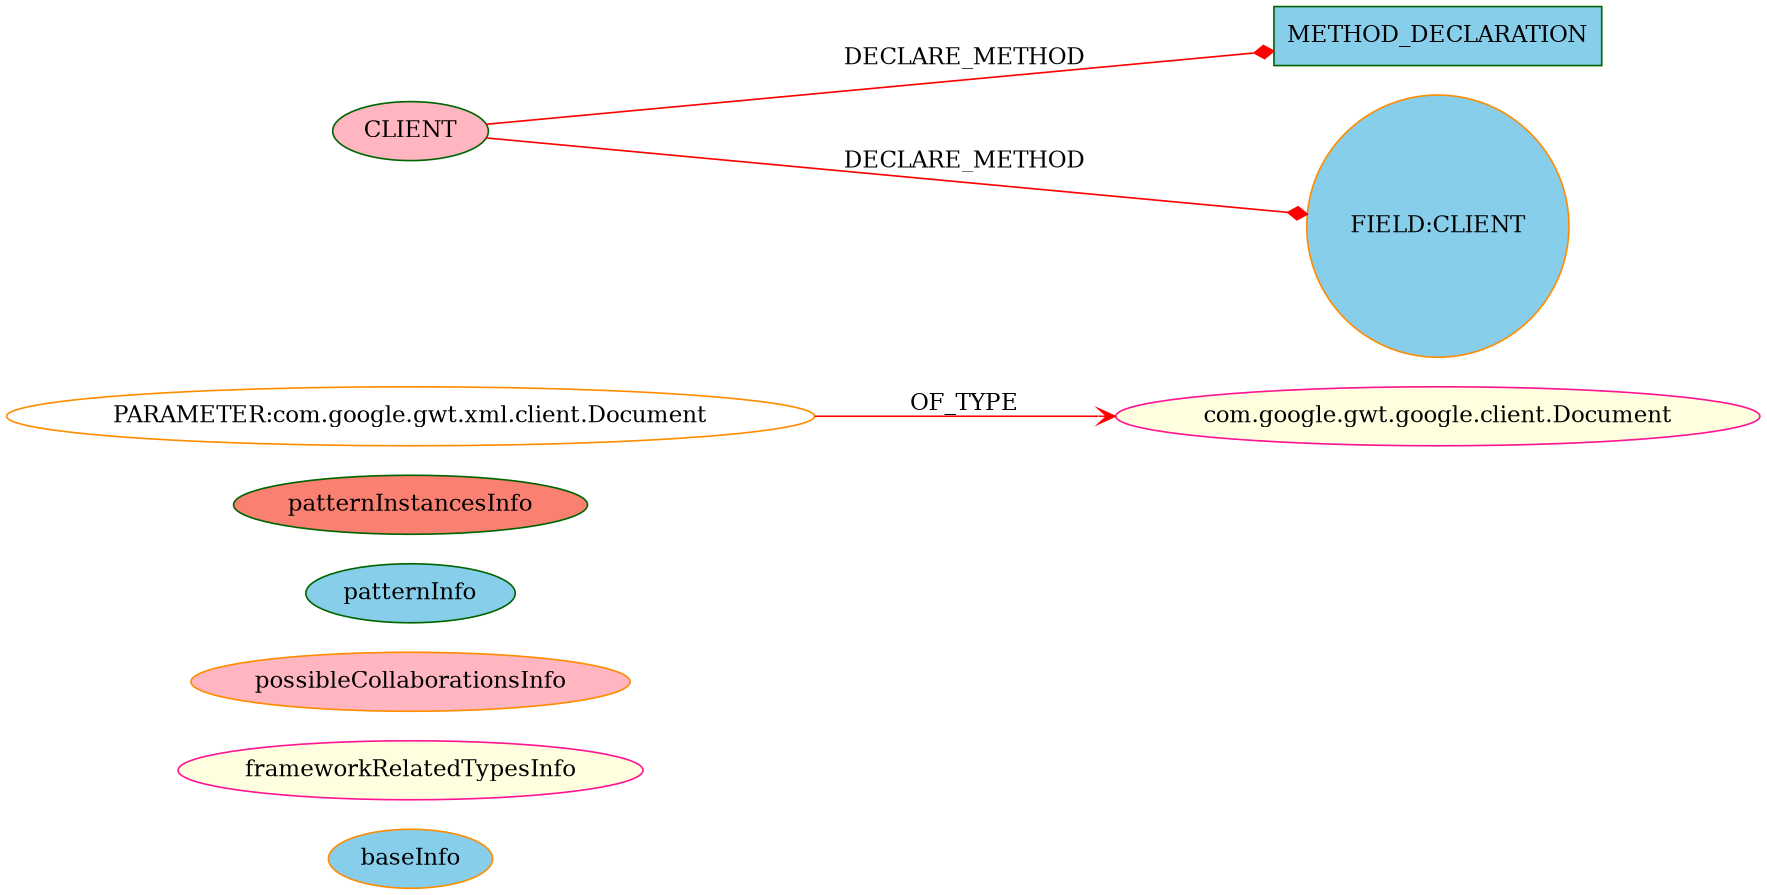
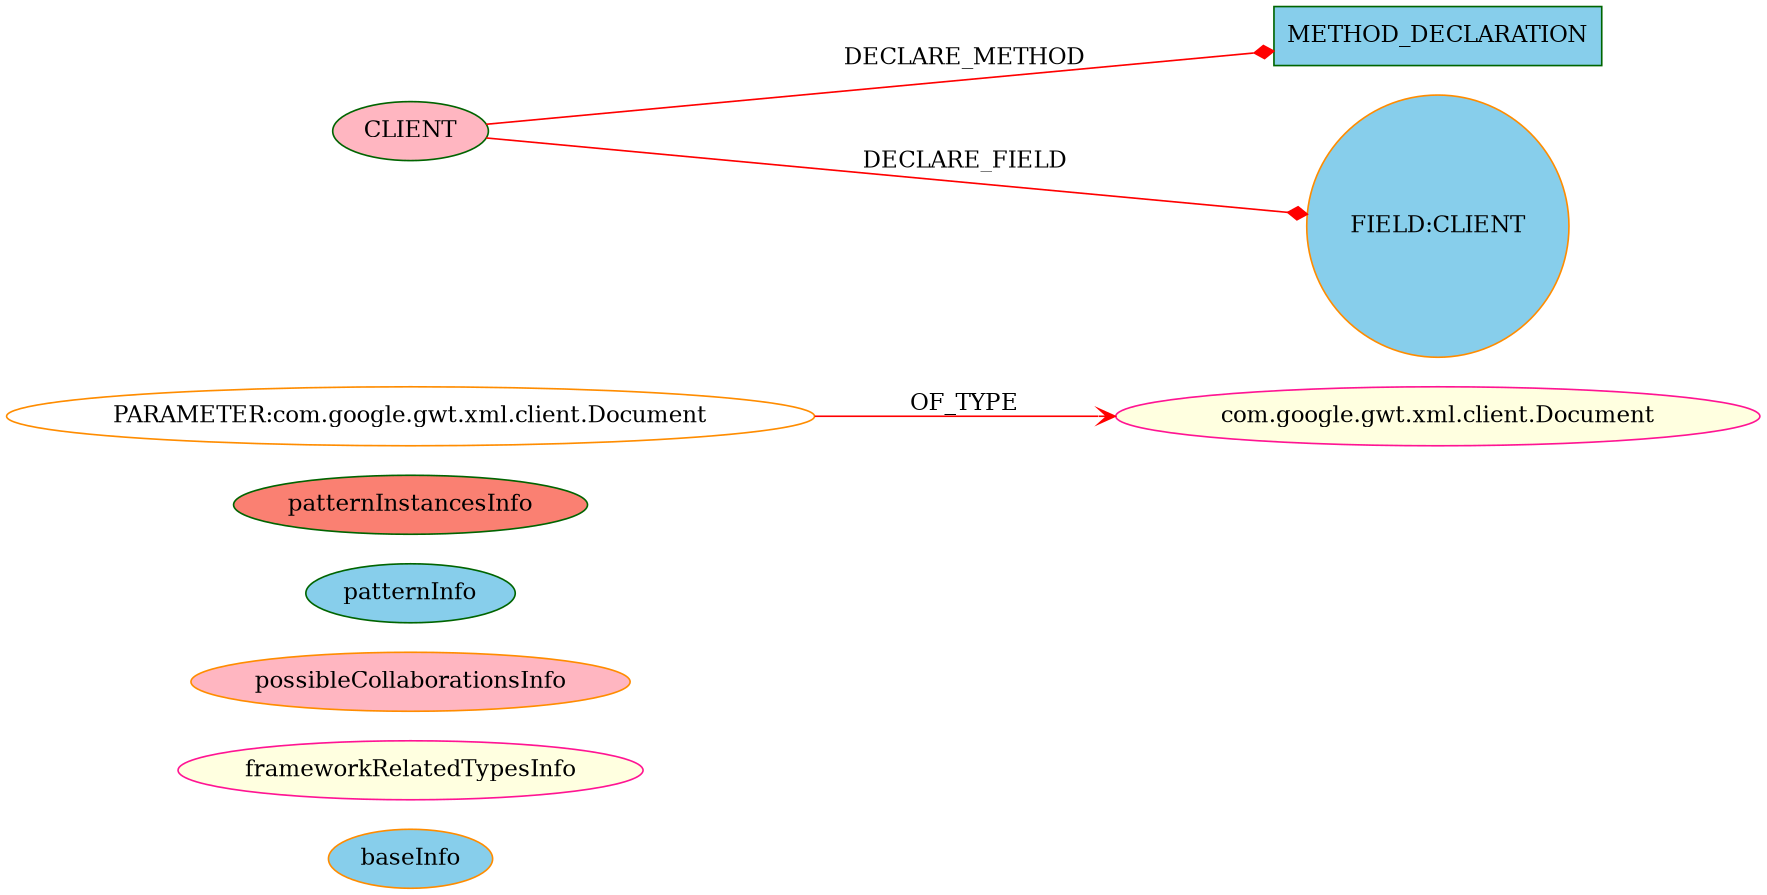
(965, 161) -> (965, 161)
(1438, 416) -> (1438, 416)
